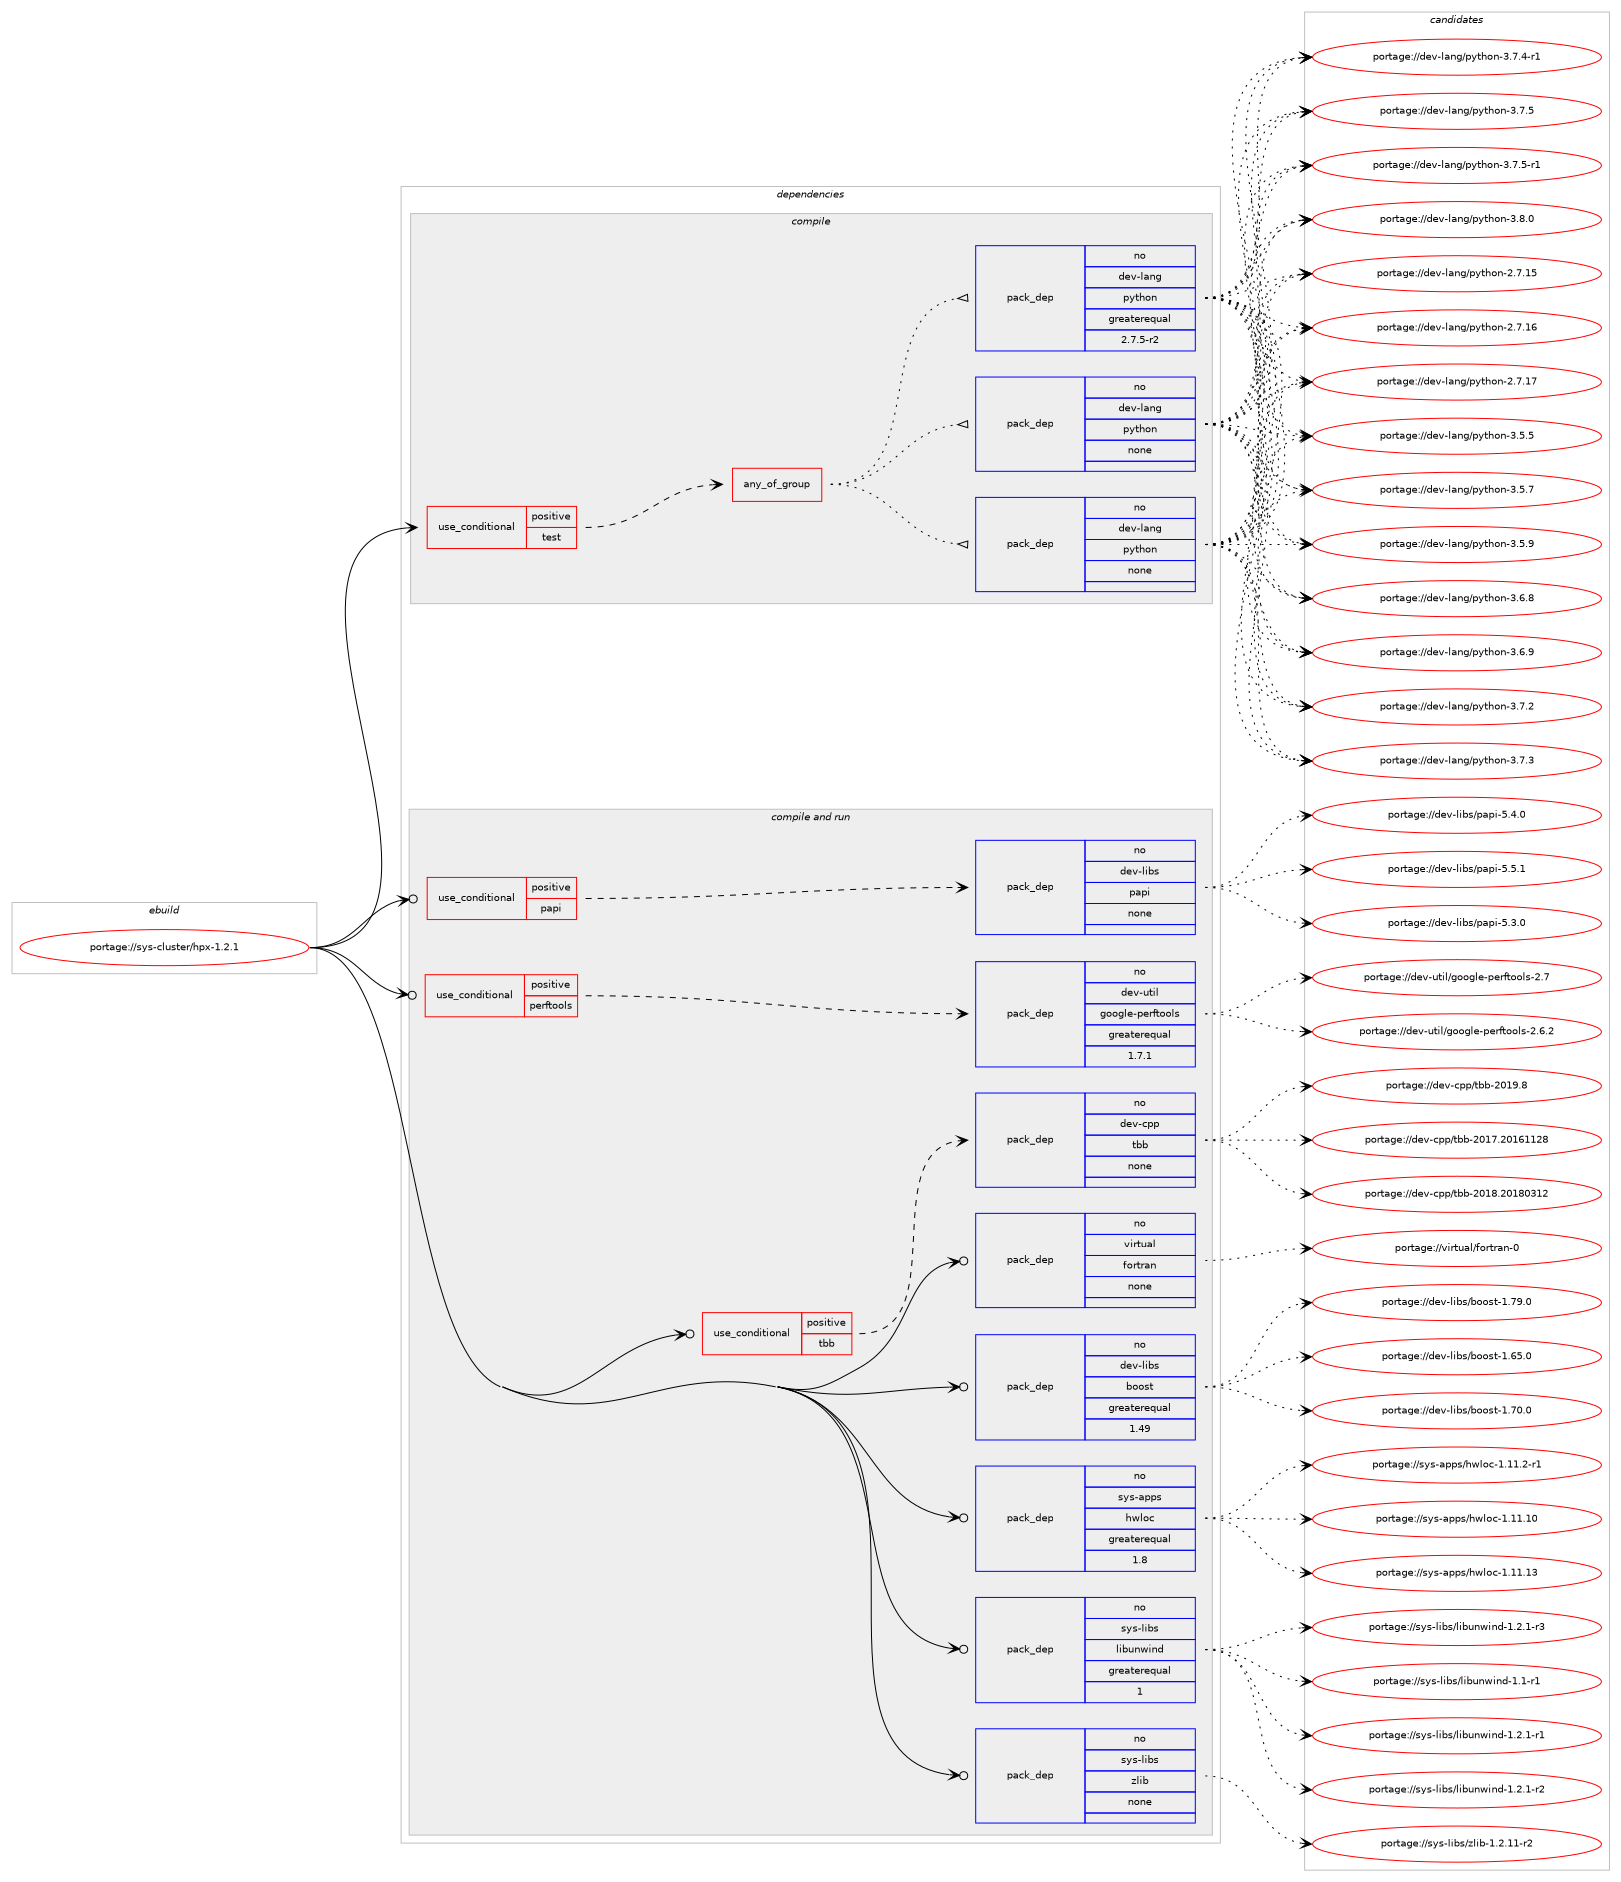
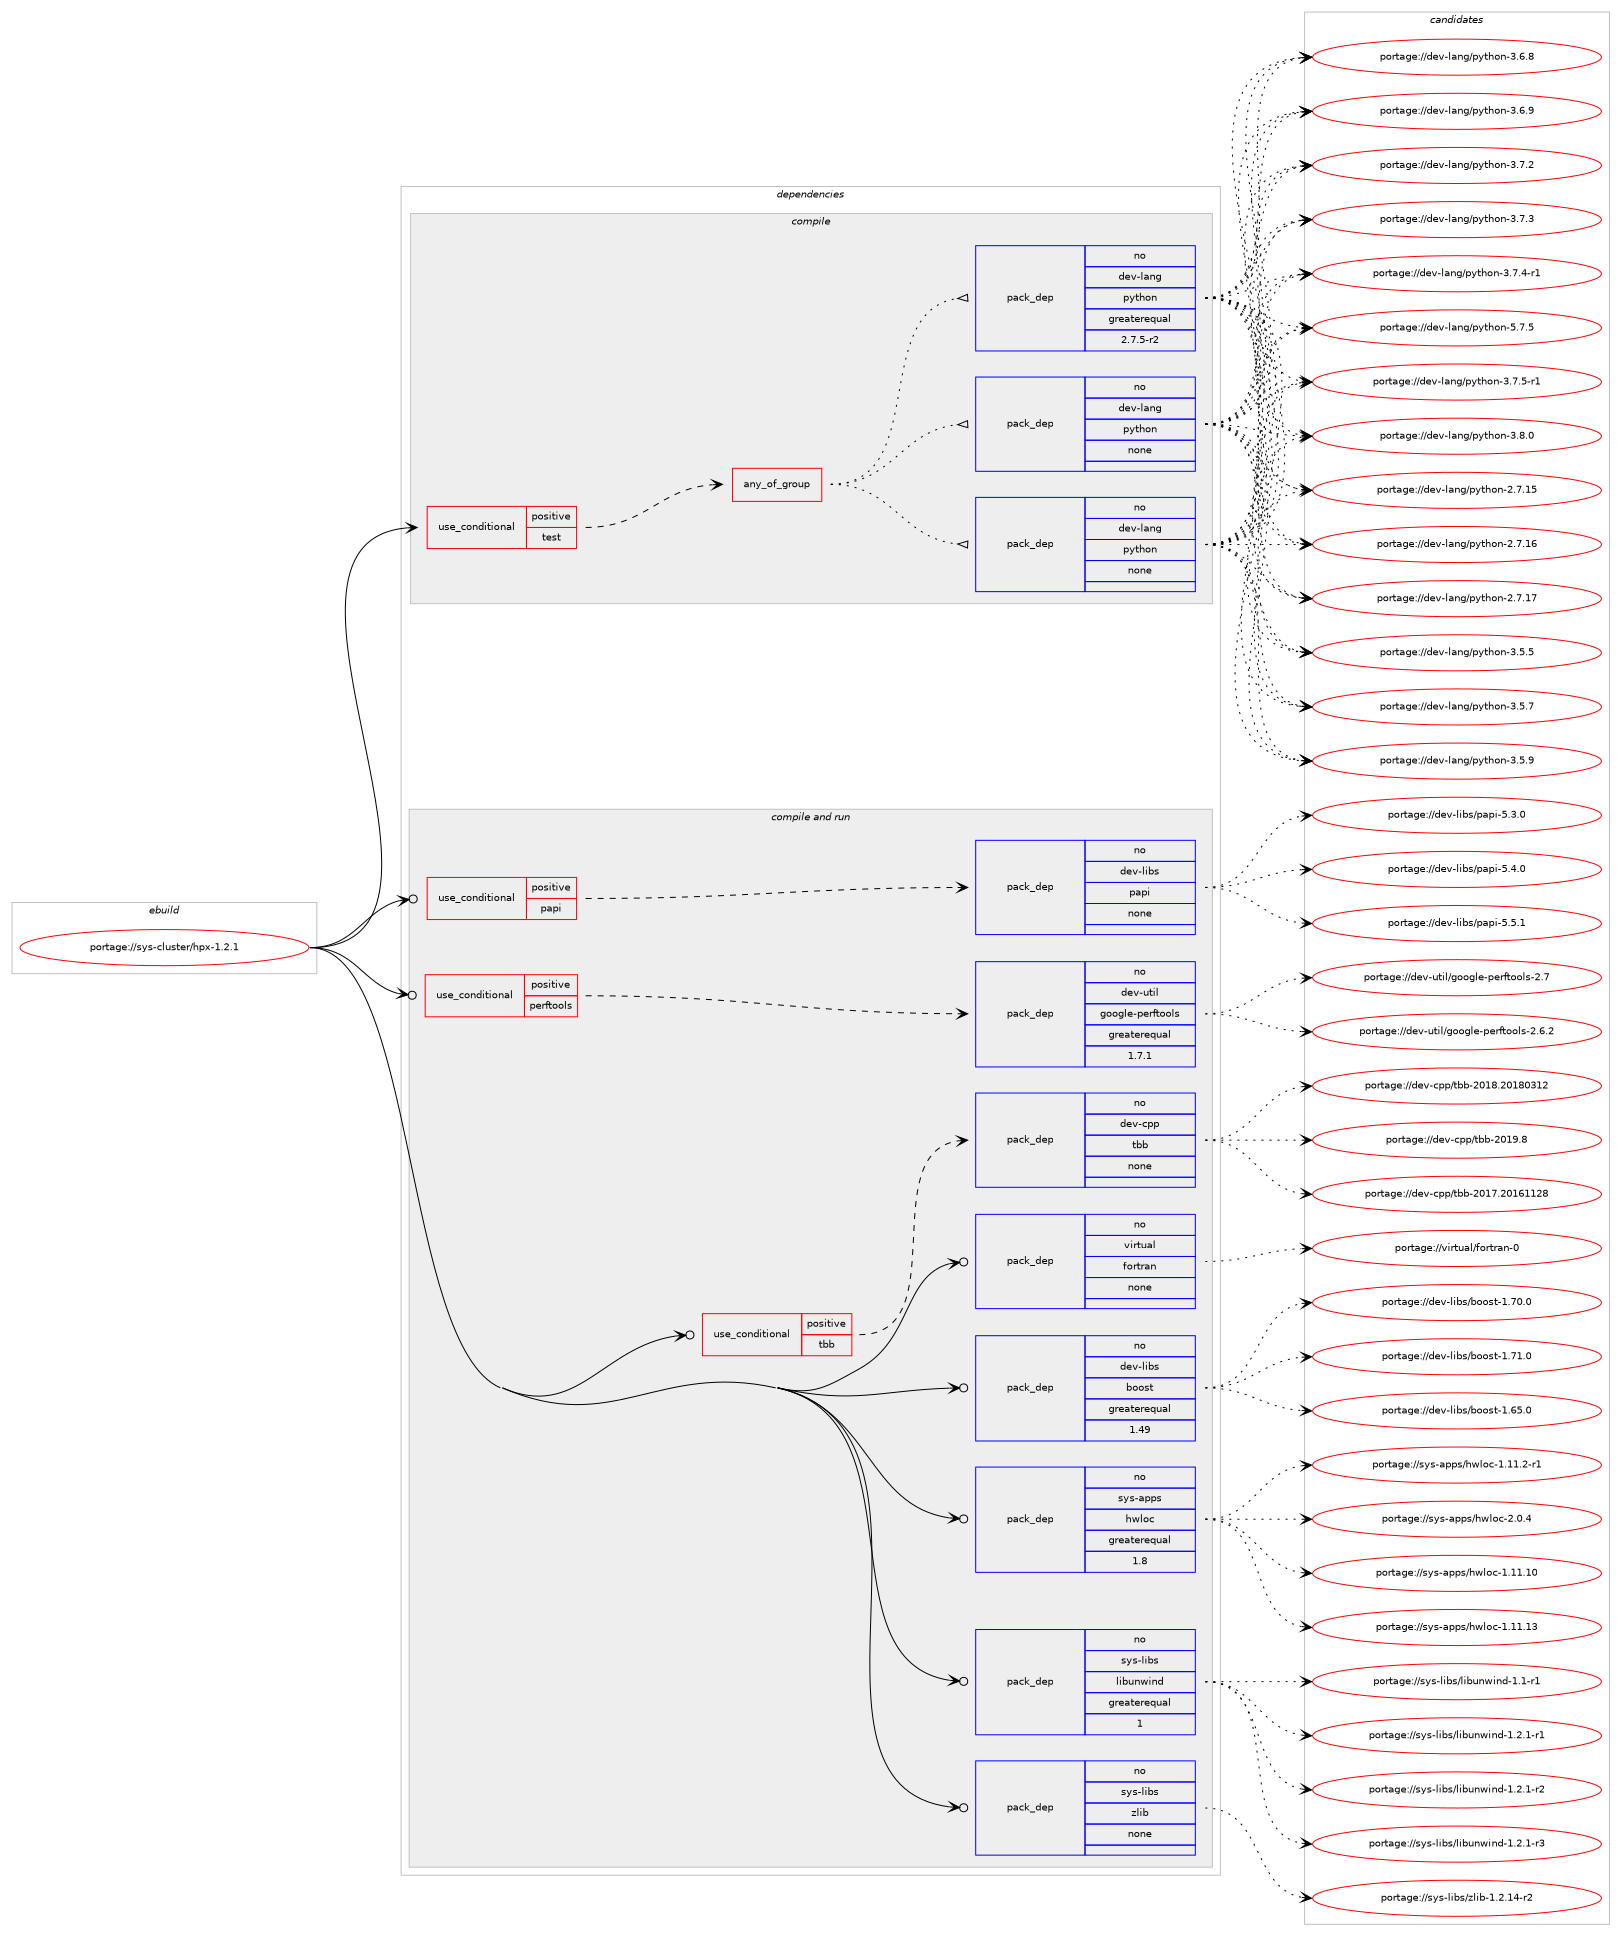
(1457, 111) -> (1457, 328)
(1457, 1303) -> (1457, 1357)
none -> (1457, 1519)
(1457, 1844) -> (1457, 1898)
